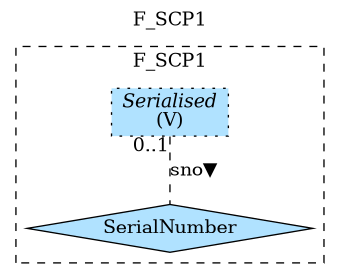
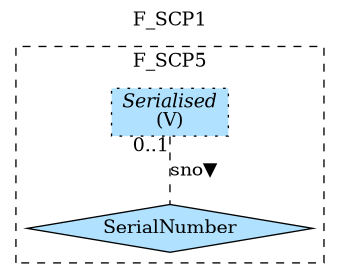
(170, 62) -> (170, 62)
